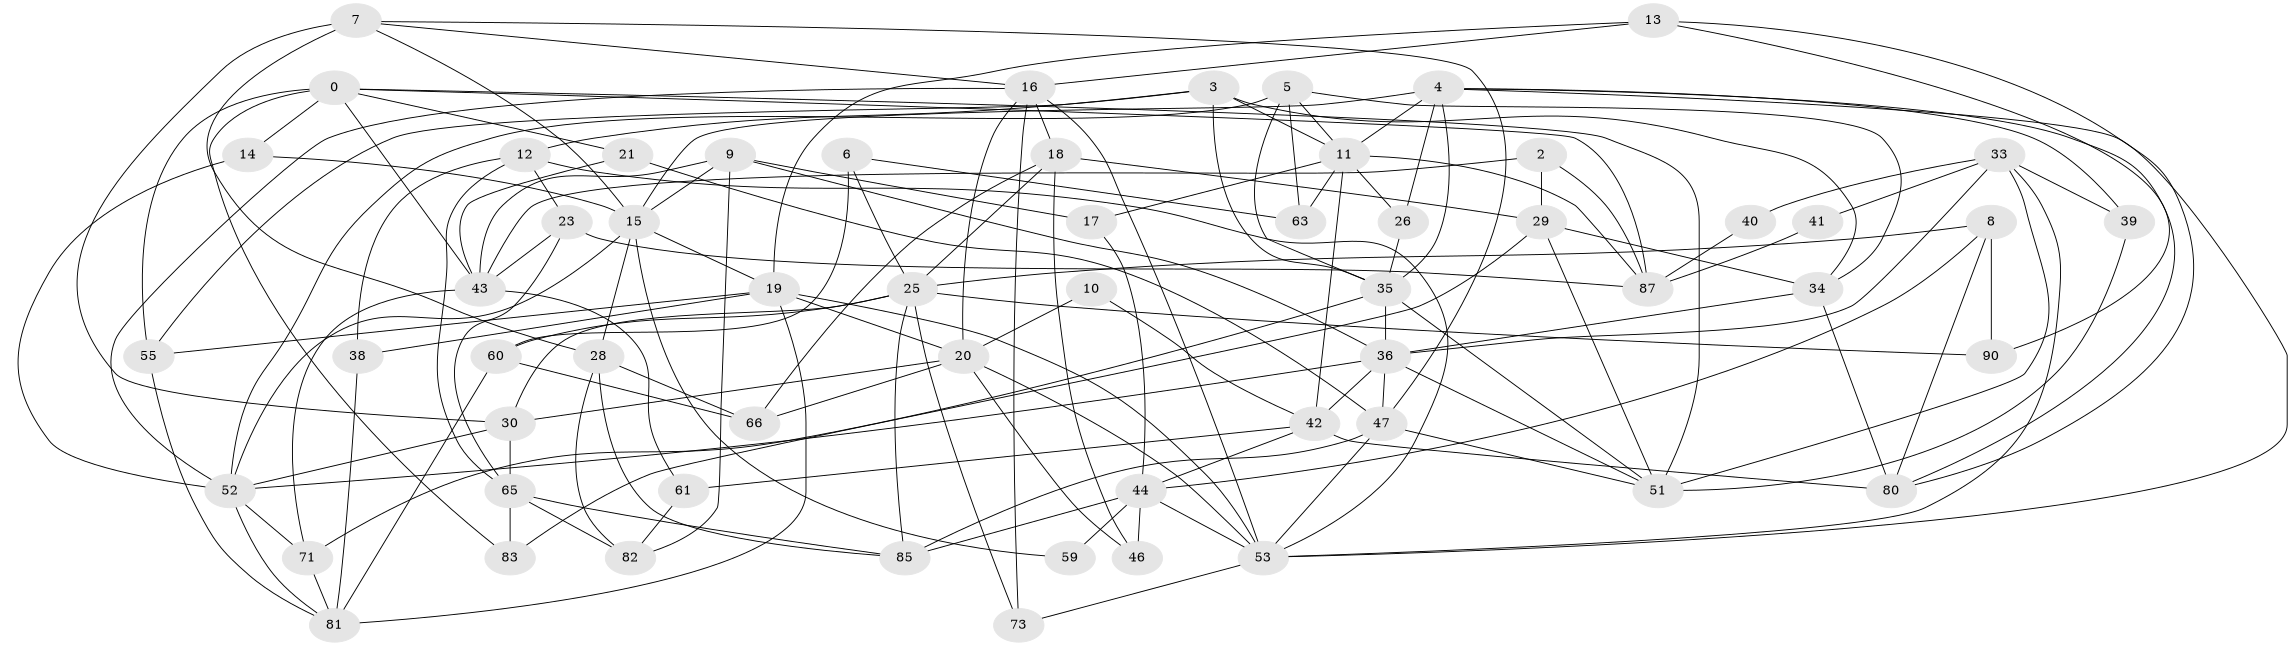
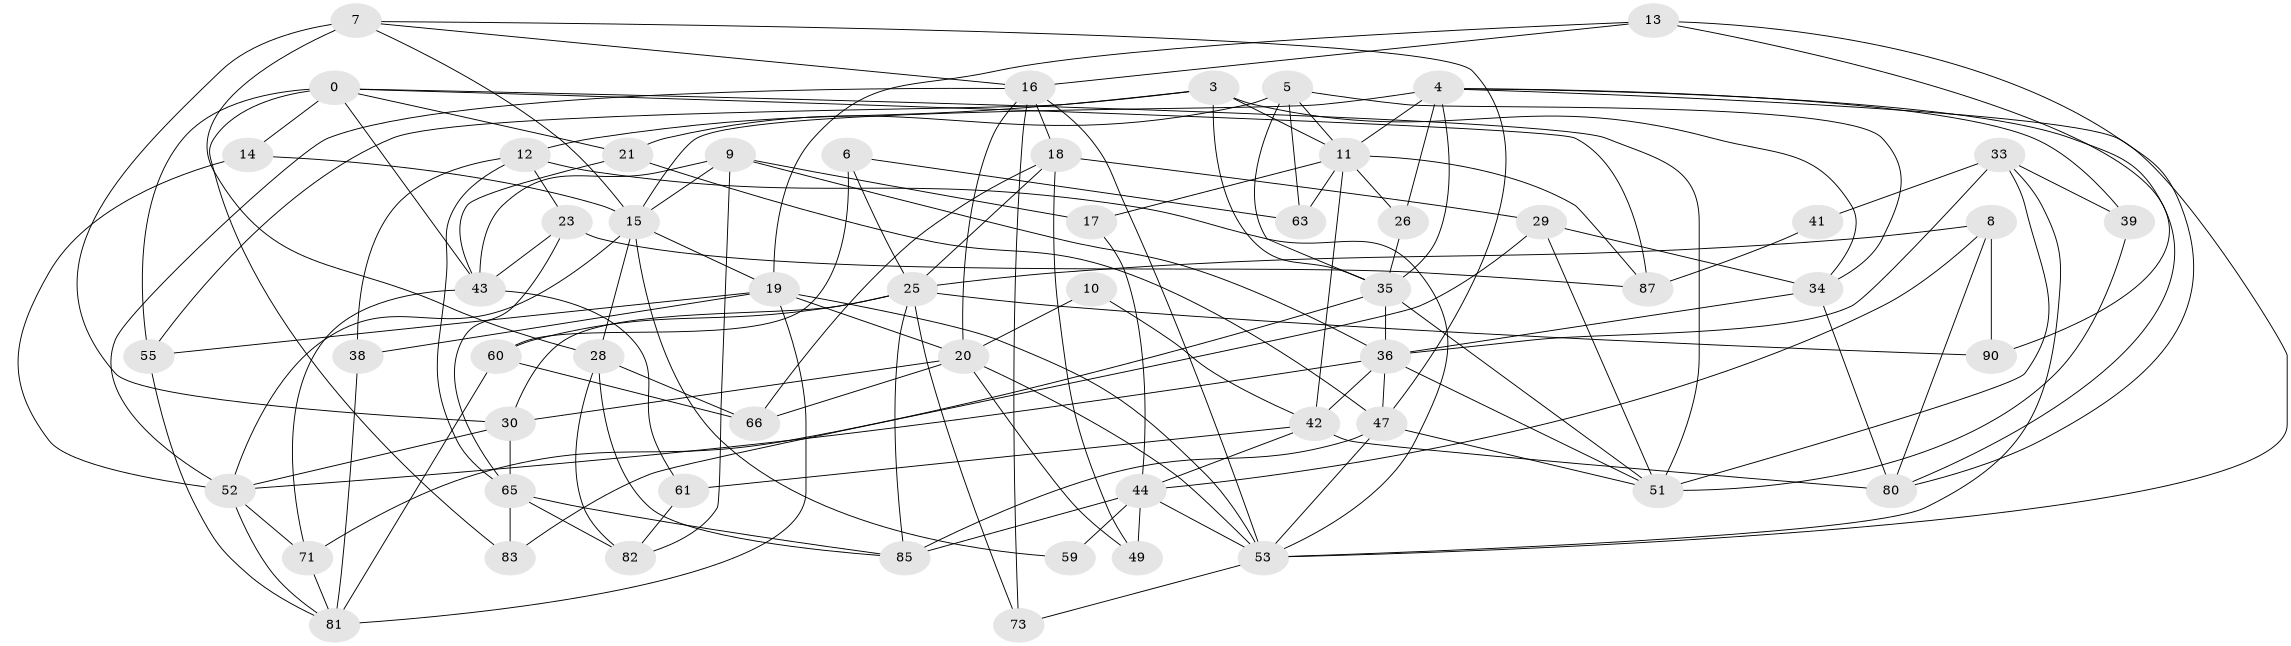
(504, 136) -> (957, 121)
(1541, 155) -> none
(1751, 222) -> none
(1137, 558) -> (1137, 558)
